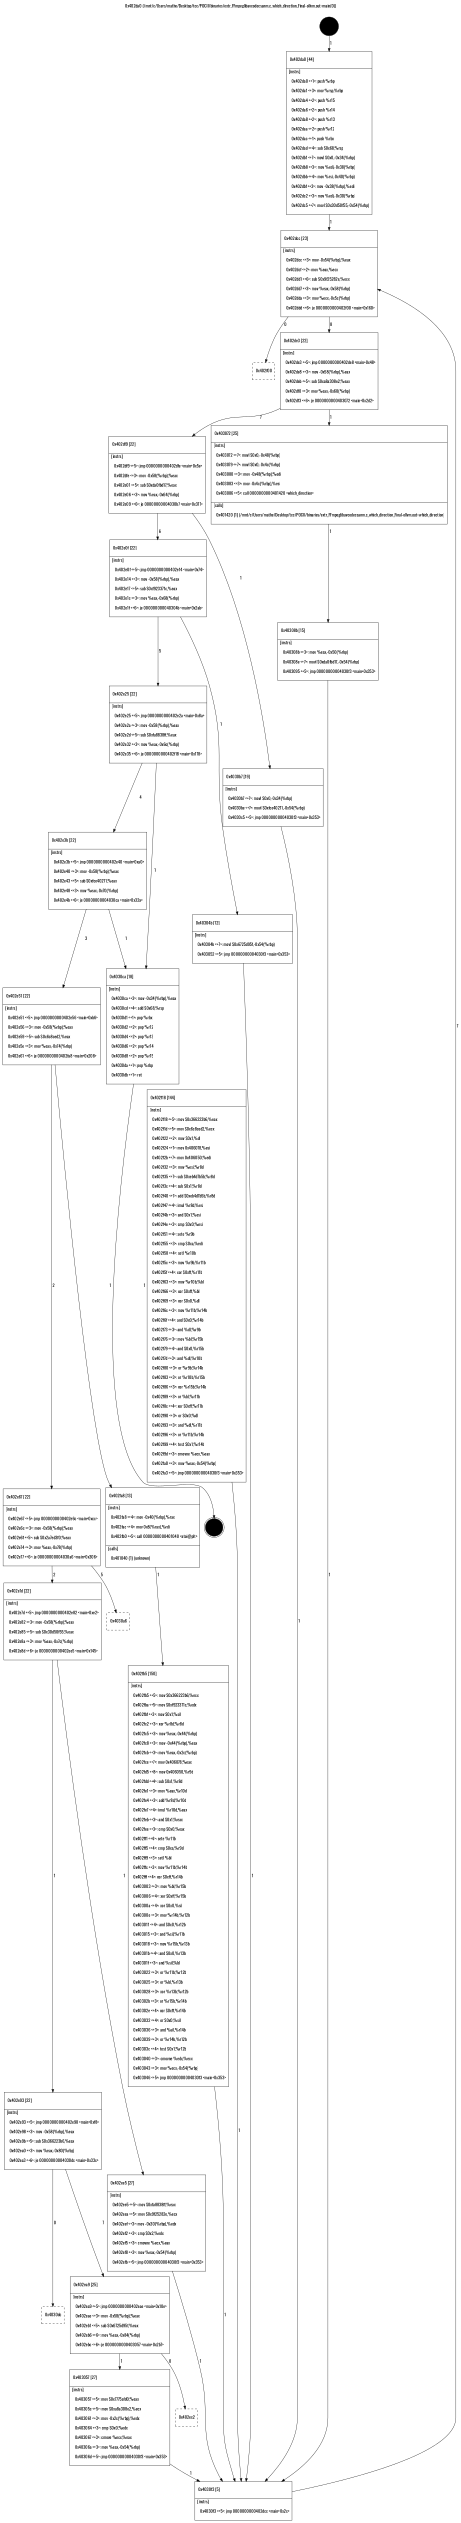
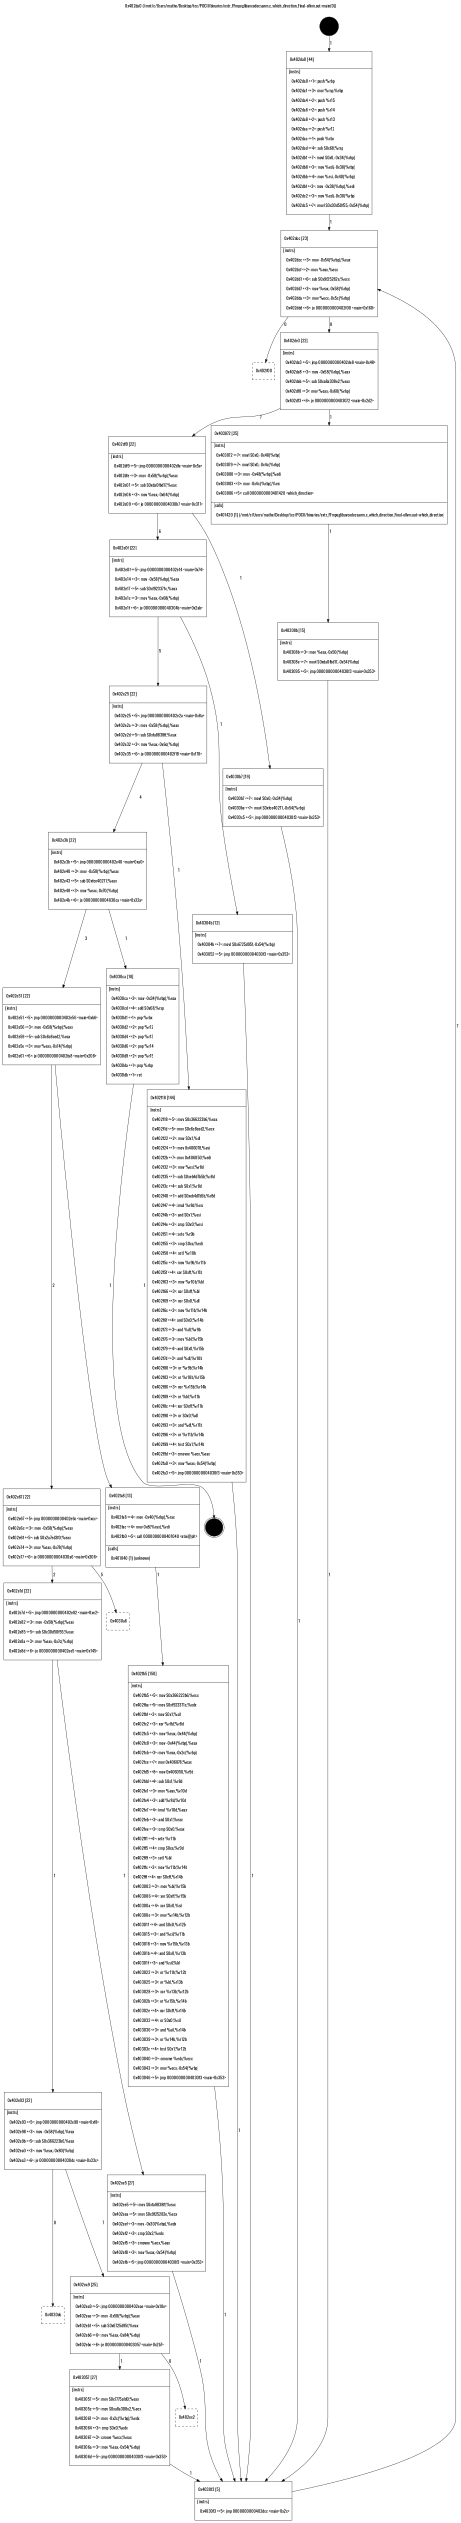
(152, 864) -> (178, 925)
